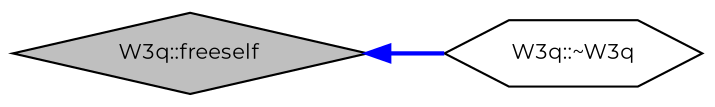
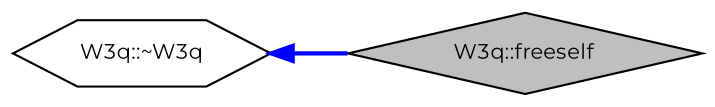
(417, 53) -> (320, 53)
